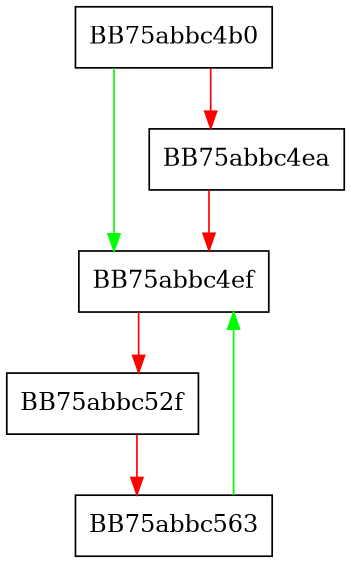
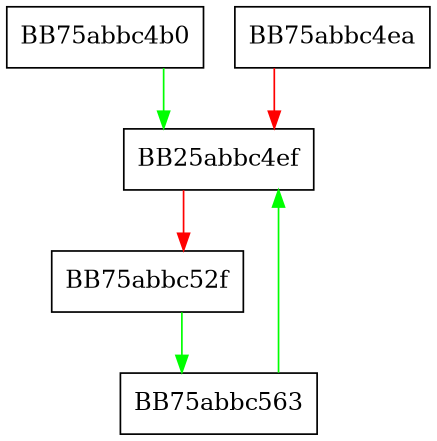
(211, 90) -> none
(174, 282) -> (219, 159)
(137, 456) -> (182, 334)
